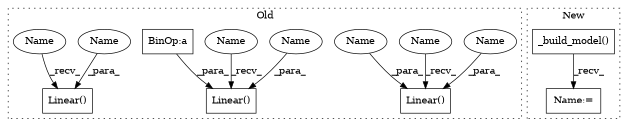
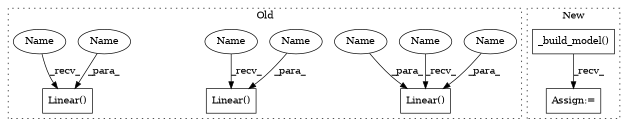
(168, 42) -> none
(574, 101) -> (574, 101)
